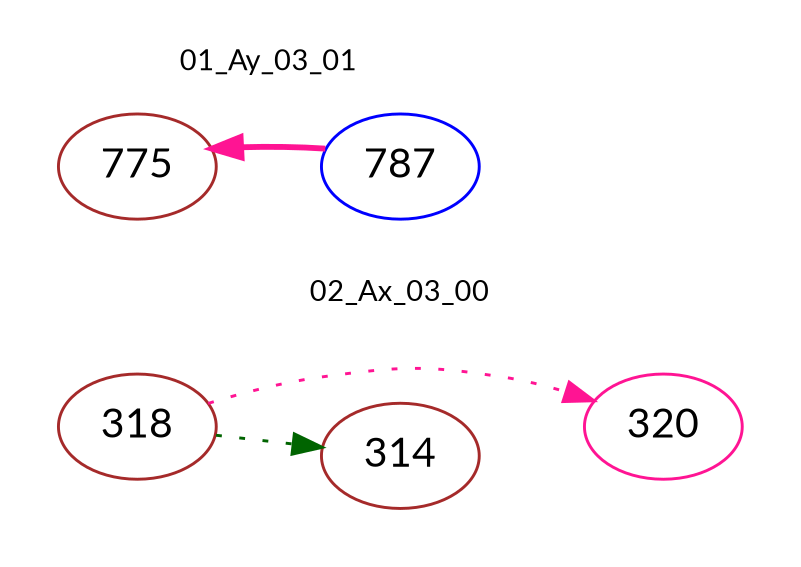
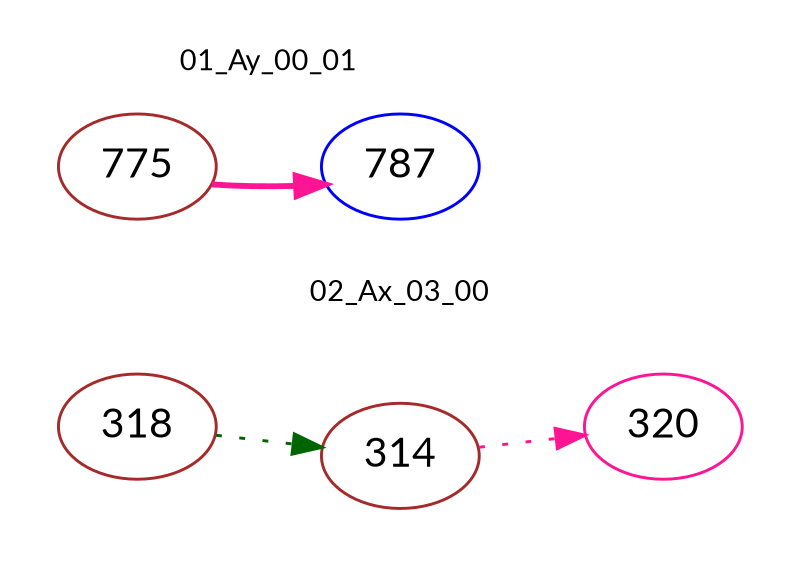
(269, 63) -> (269, 63)
(283, 147) -> (254, 186)
(386, 370) -> (517, 443)
